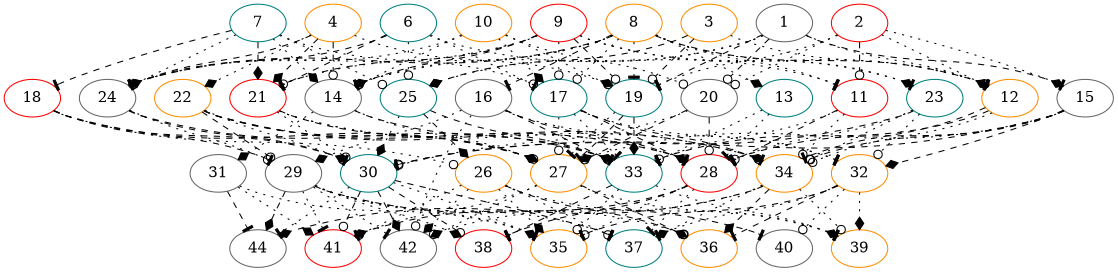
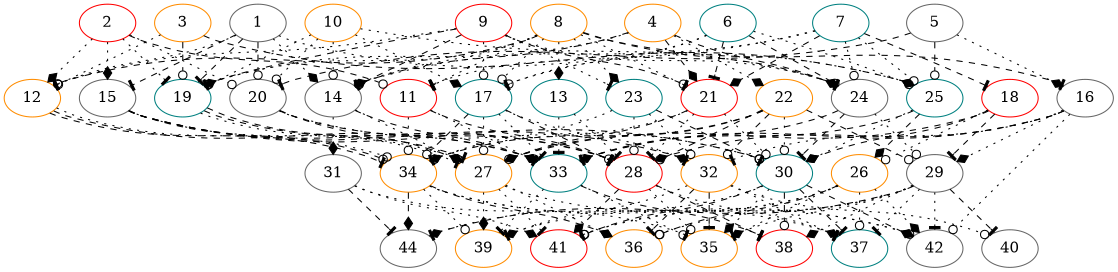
none -> (935, 23)
none -> (758, 125)
(628, 208) -> (553, 208)
